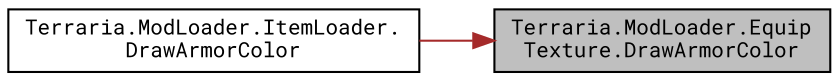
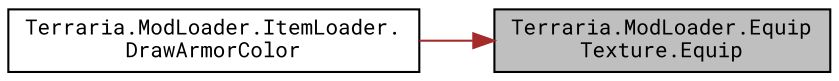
(662, 41) -> (662, 41)
